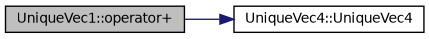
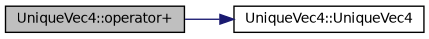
(95, 19) -> (95, 19)
